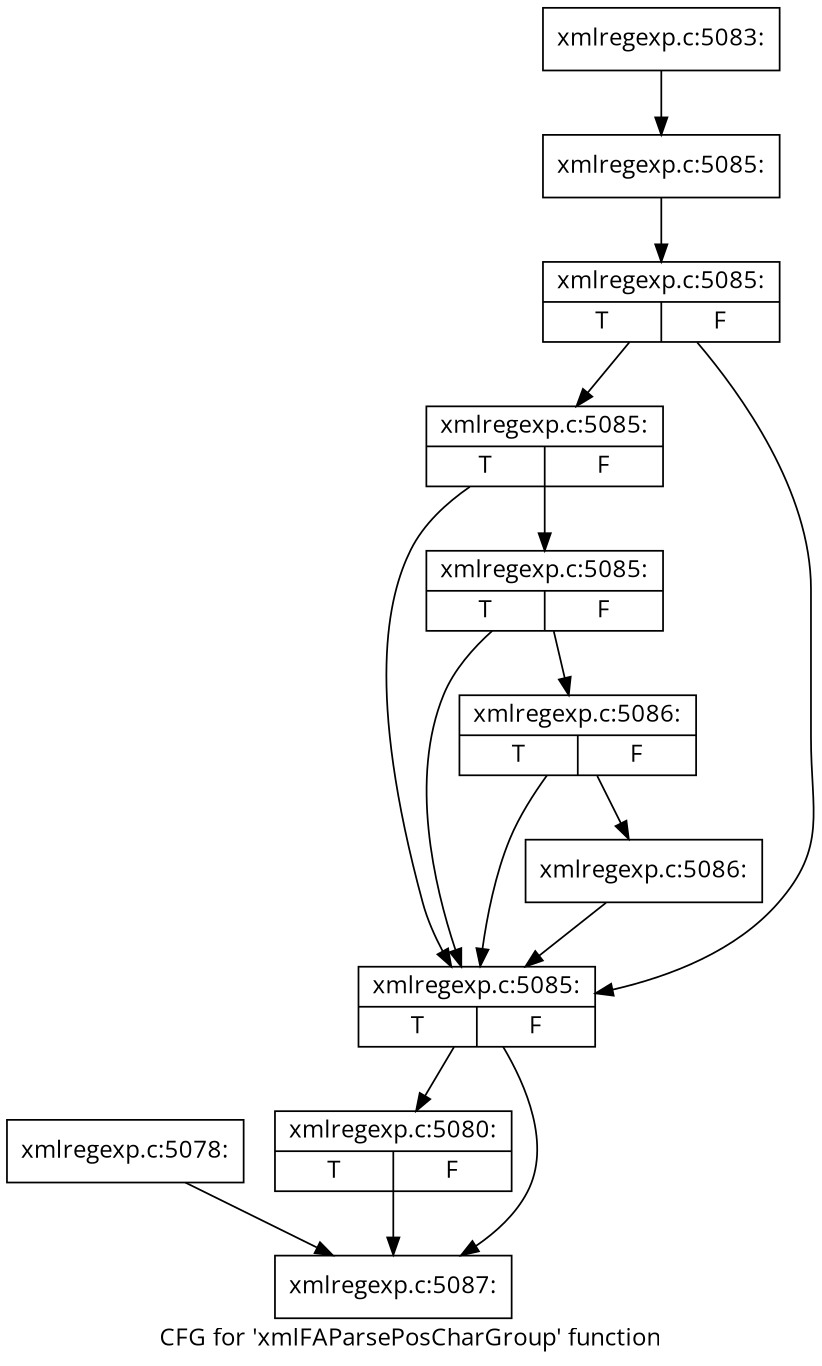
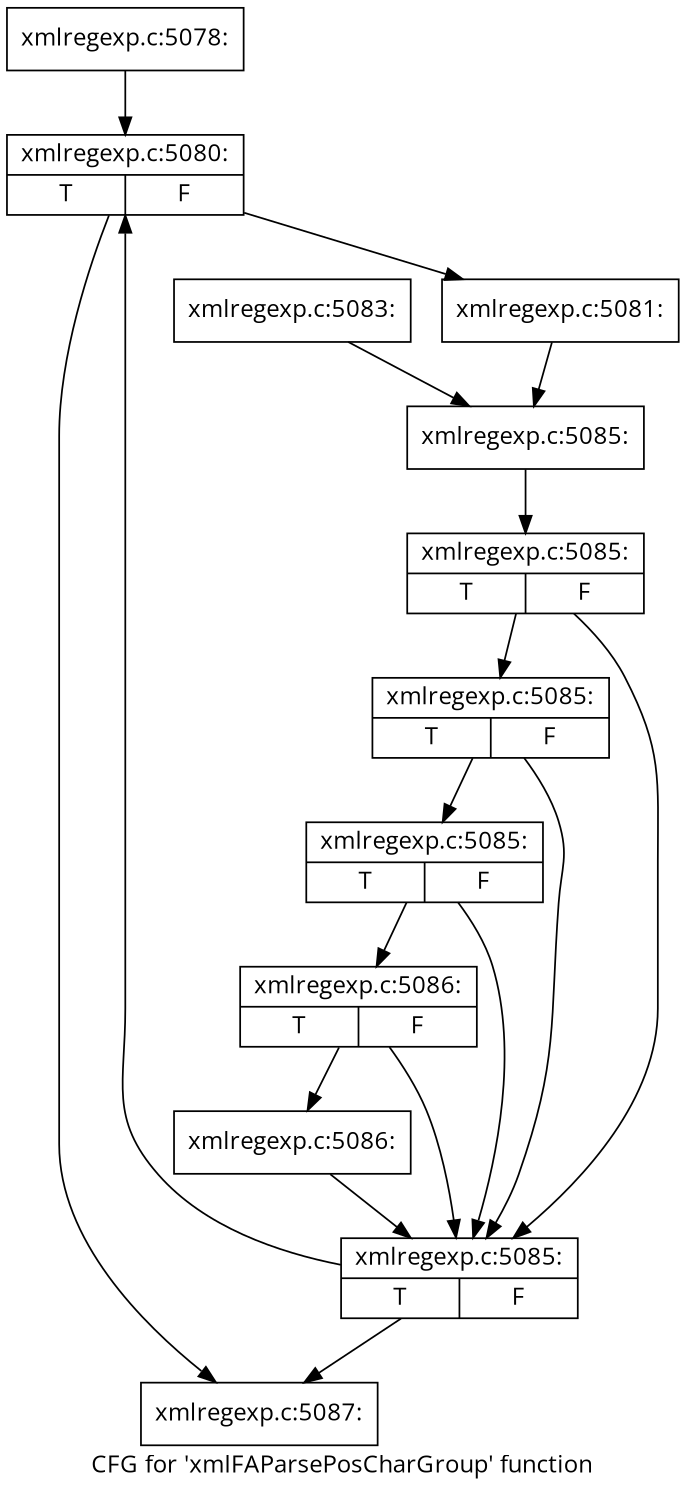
none -> (560, 311)
(251, 1215) -> (125, 94)
